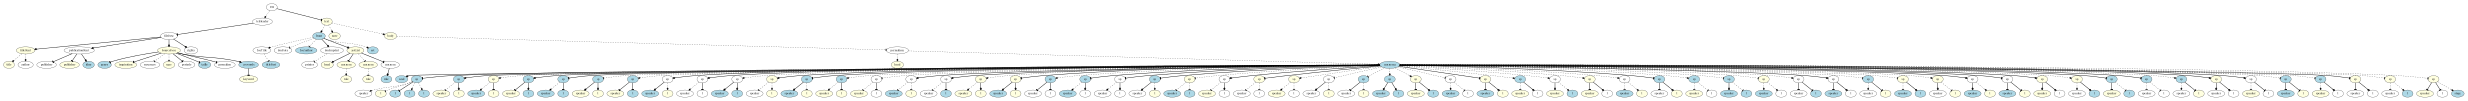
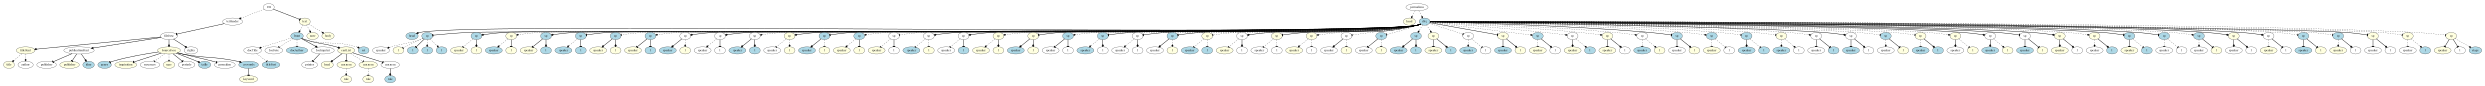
(641, 43) -> none
(321, 57) -> (317, 57)
(188, 58) -> (187, 57)
(1390, 65) -> (1425, 22)
